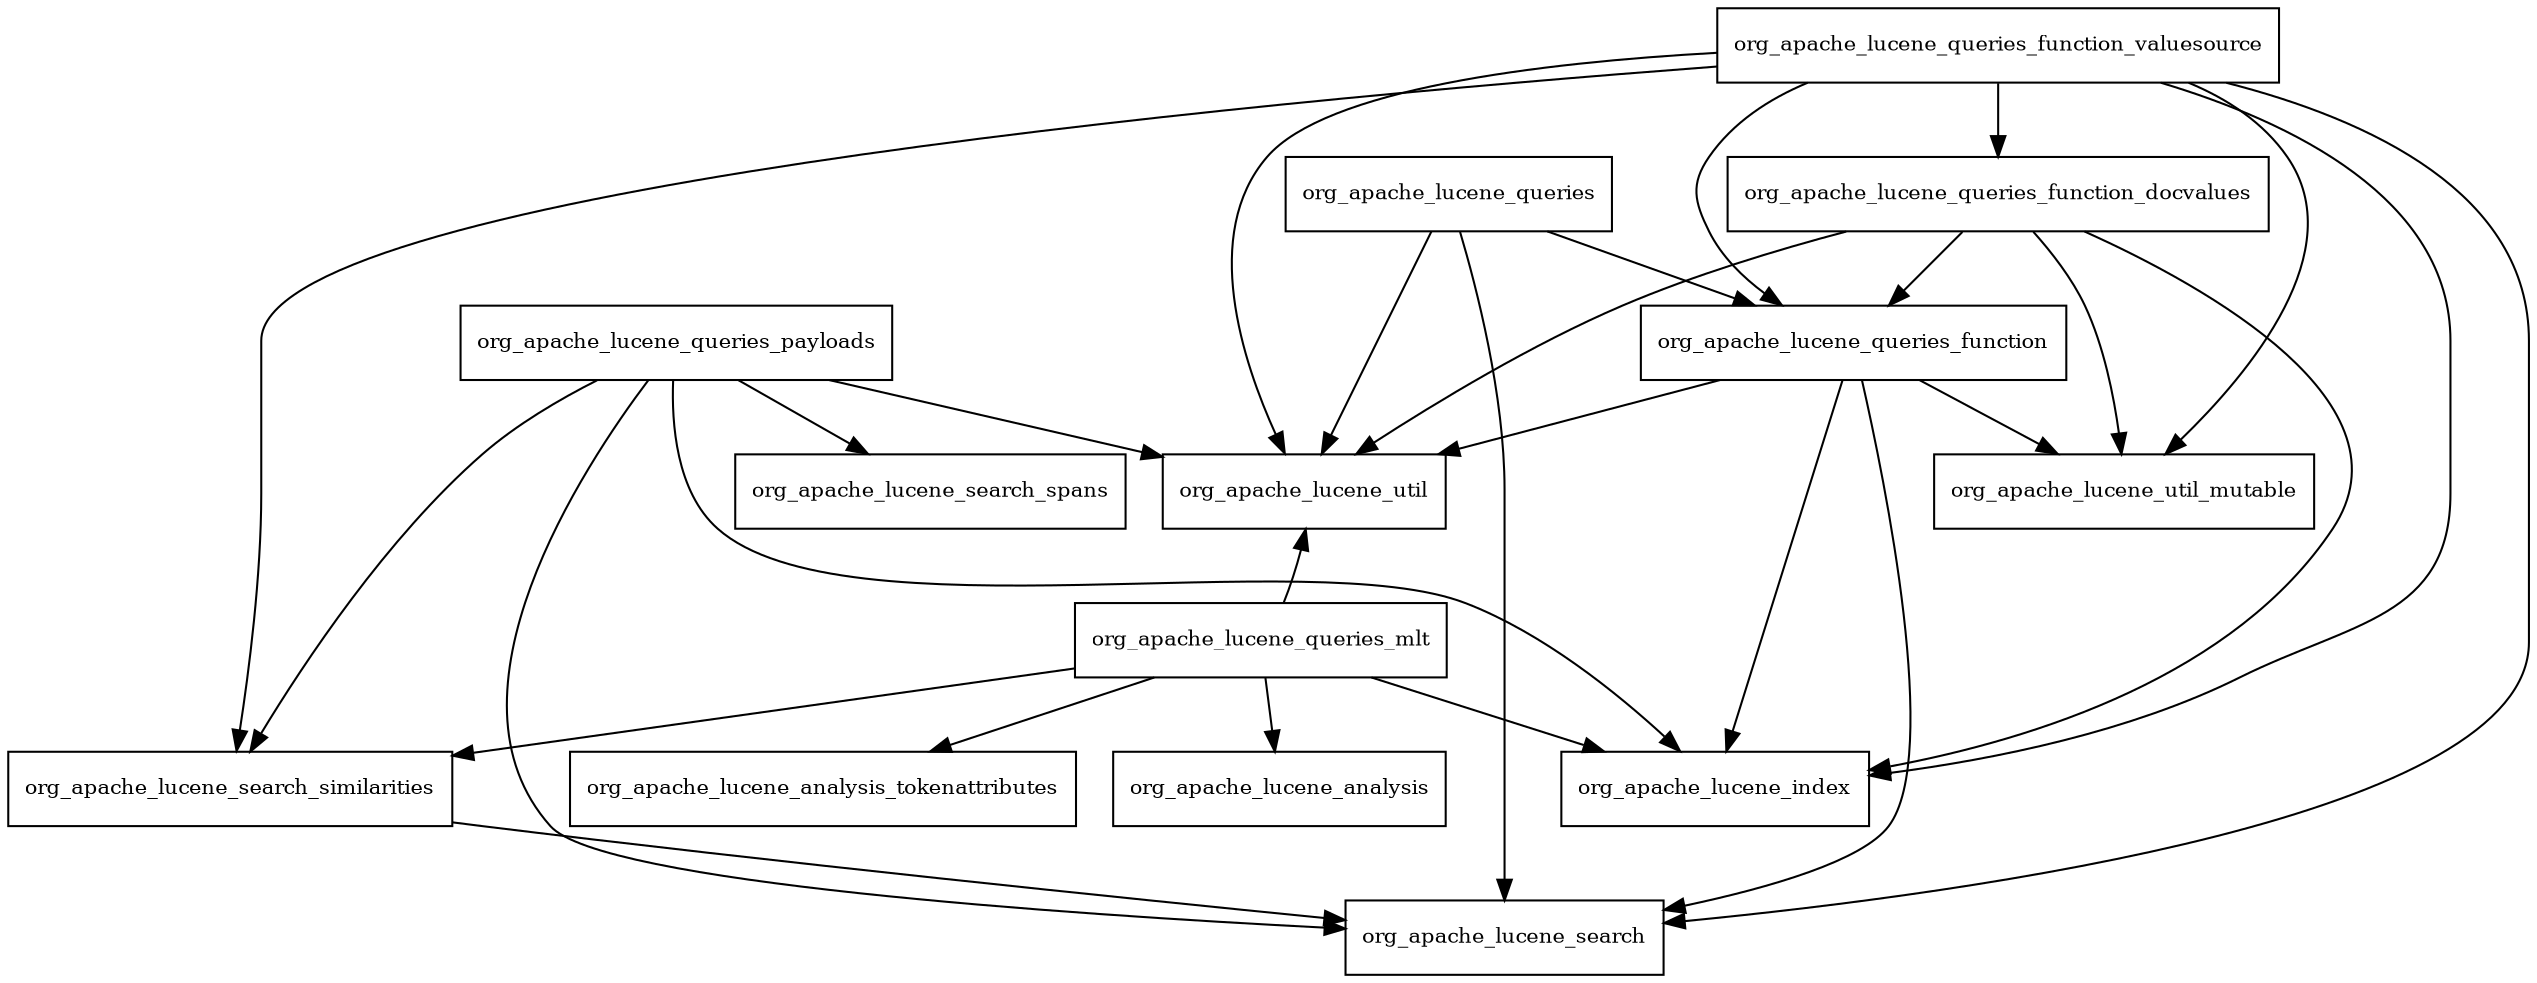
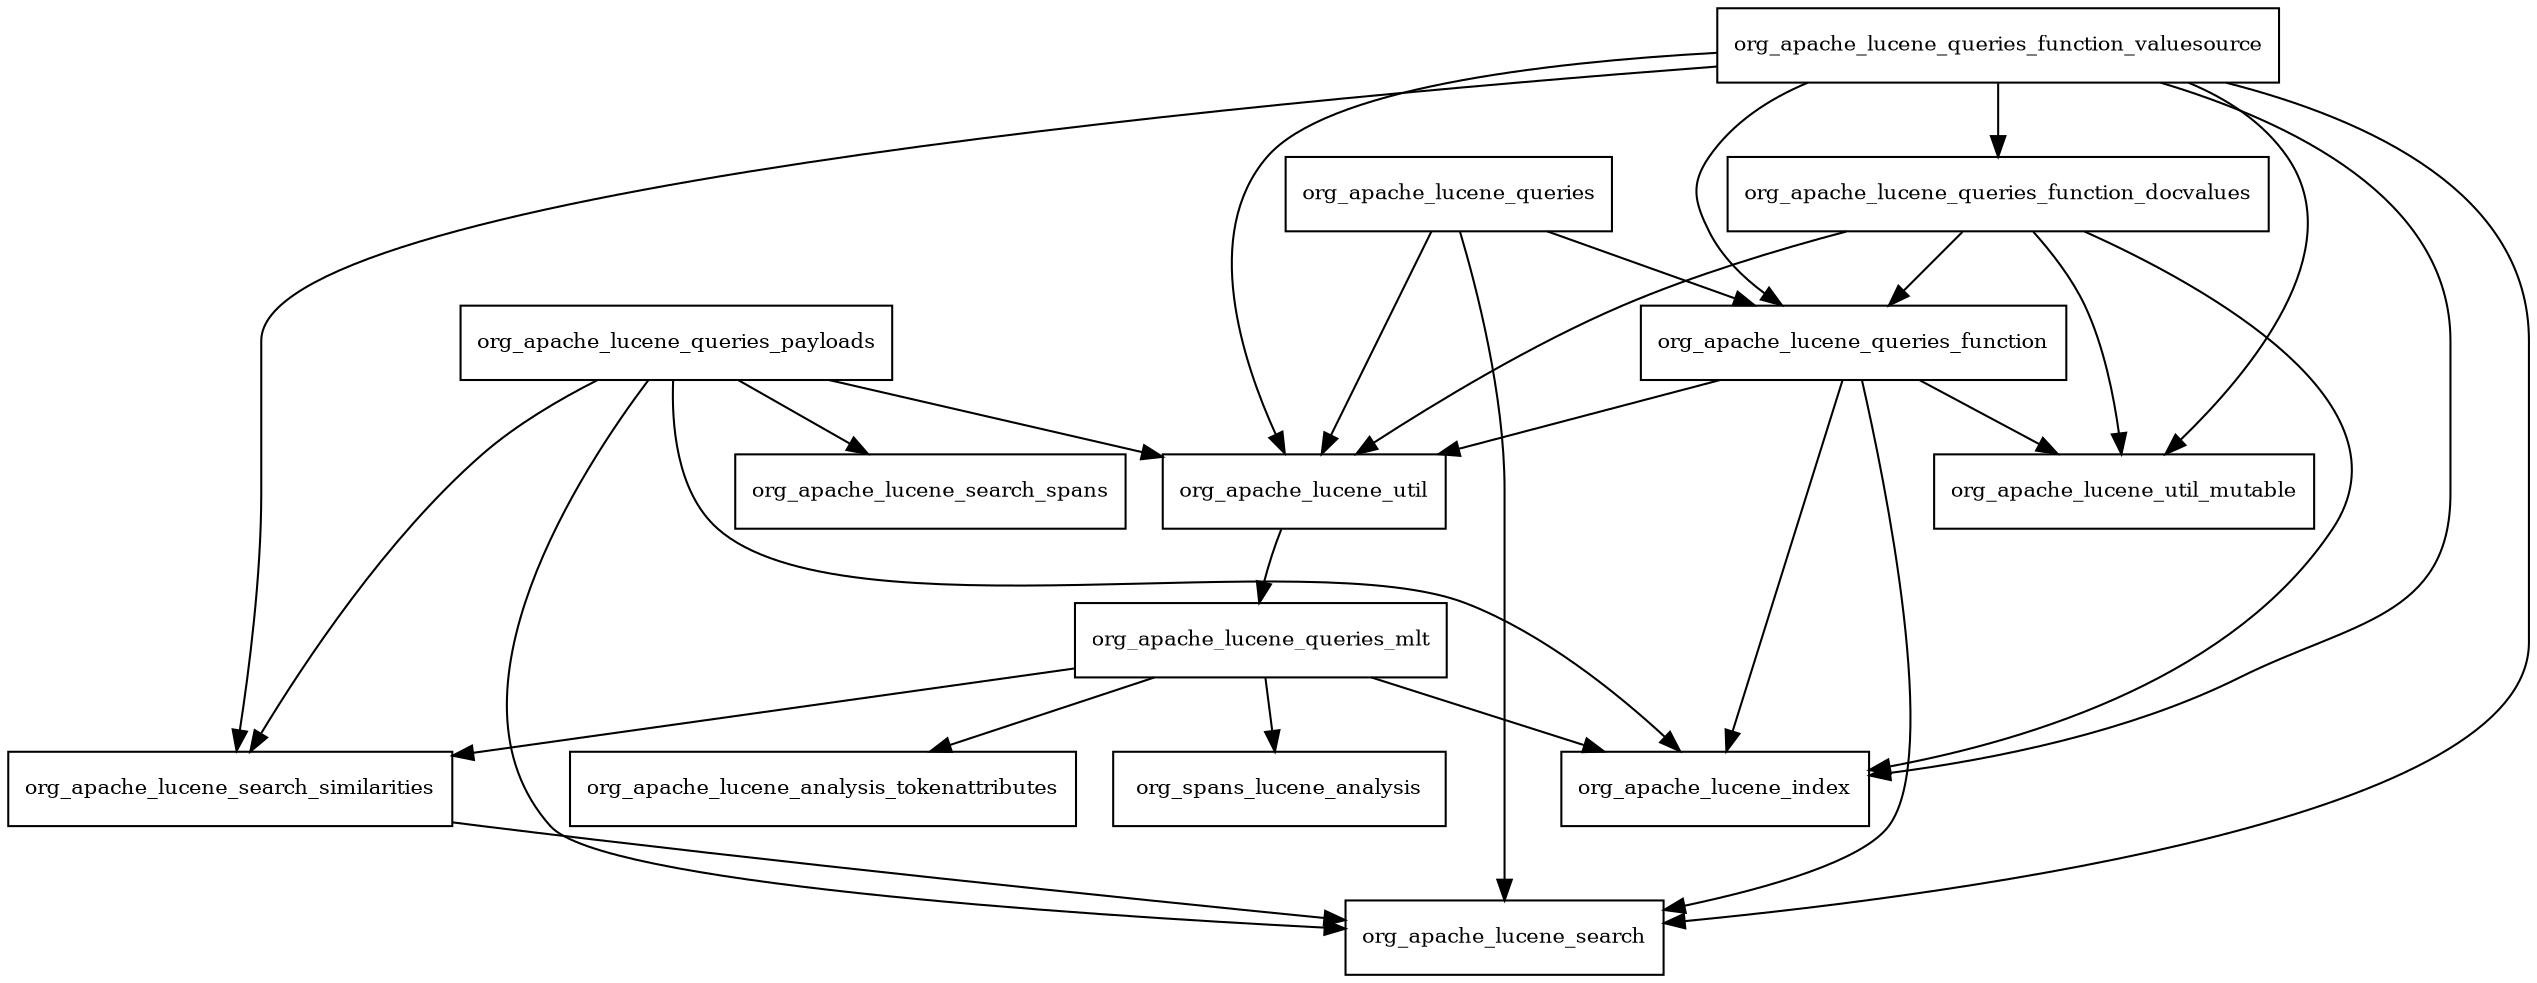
(1296, 568) -> (1272, 555)
(1279, 789) -> (1279, 789)
